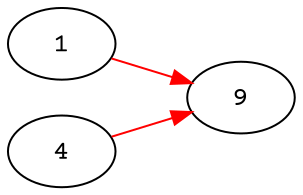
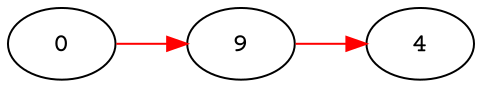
(62, 44) -> (62, 44)
(142, 127) -> (321, 44)
